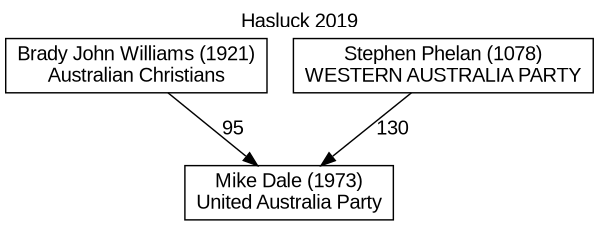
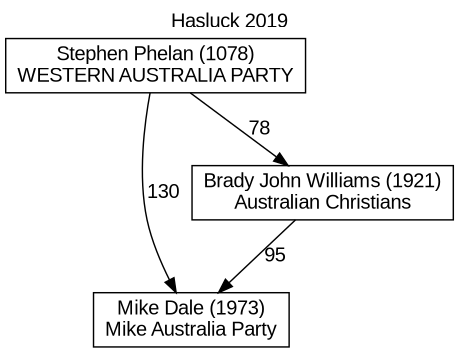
none -> (233, 125)
(289, 193) -> (191, 320)
